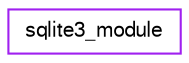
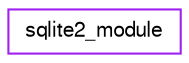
(95, 32) -> (95, 32)
